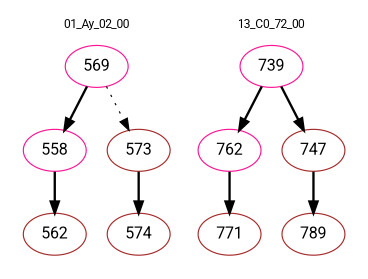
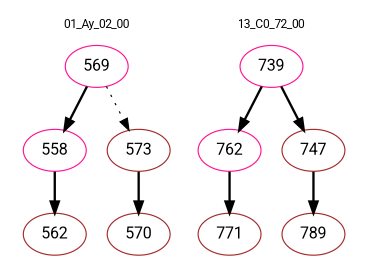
(139, 234) -> (139, 234)
